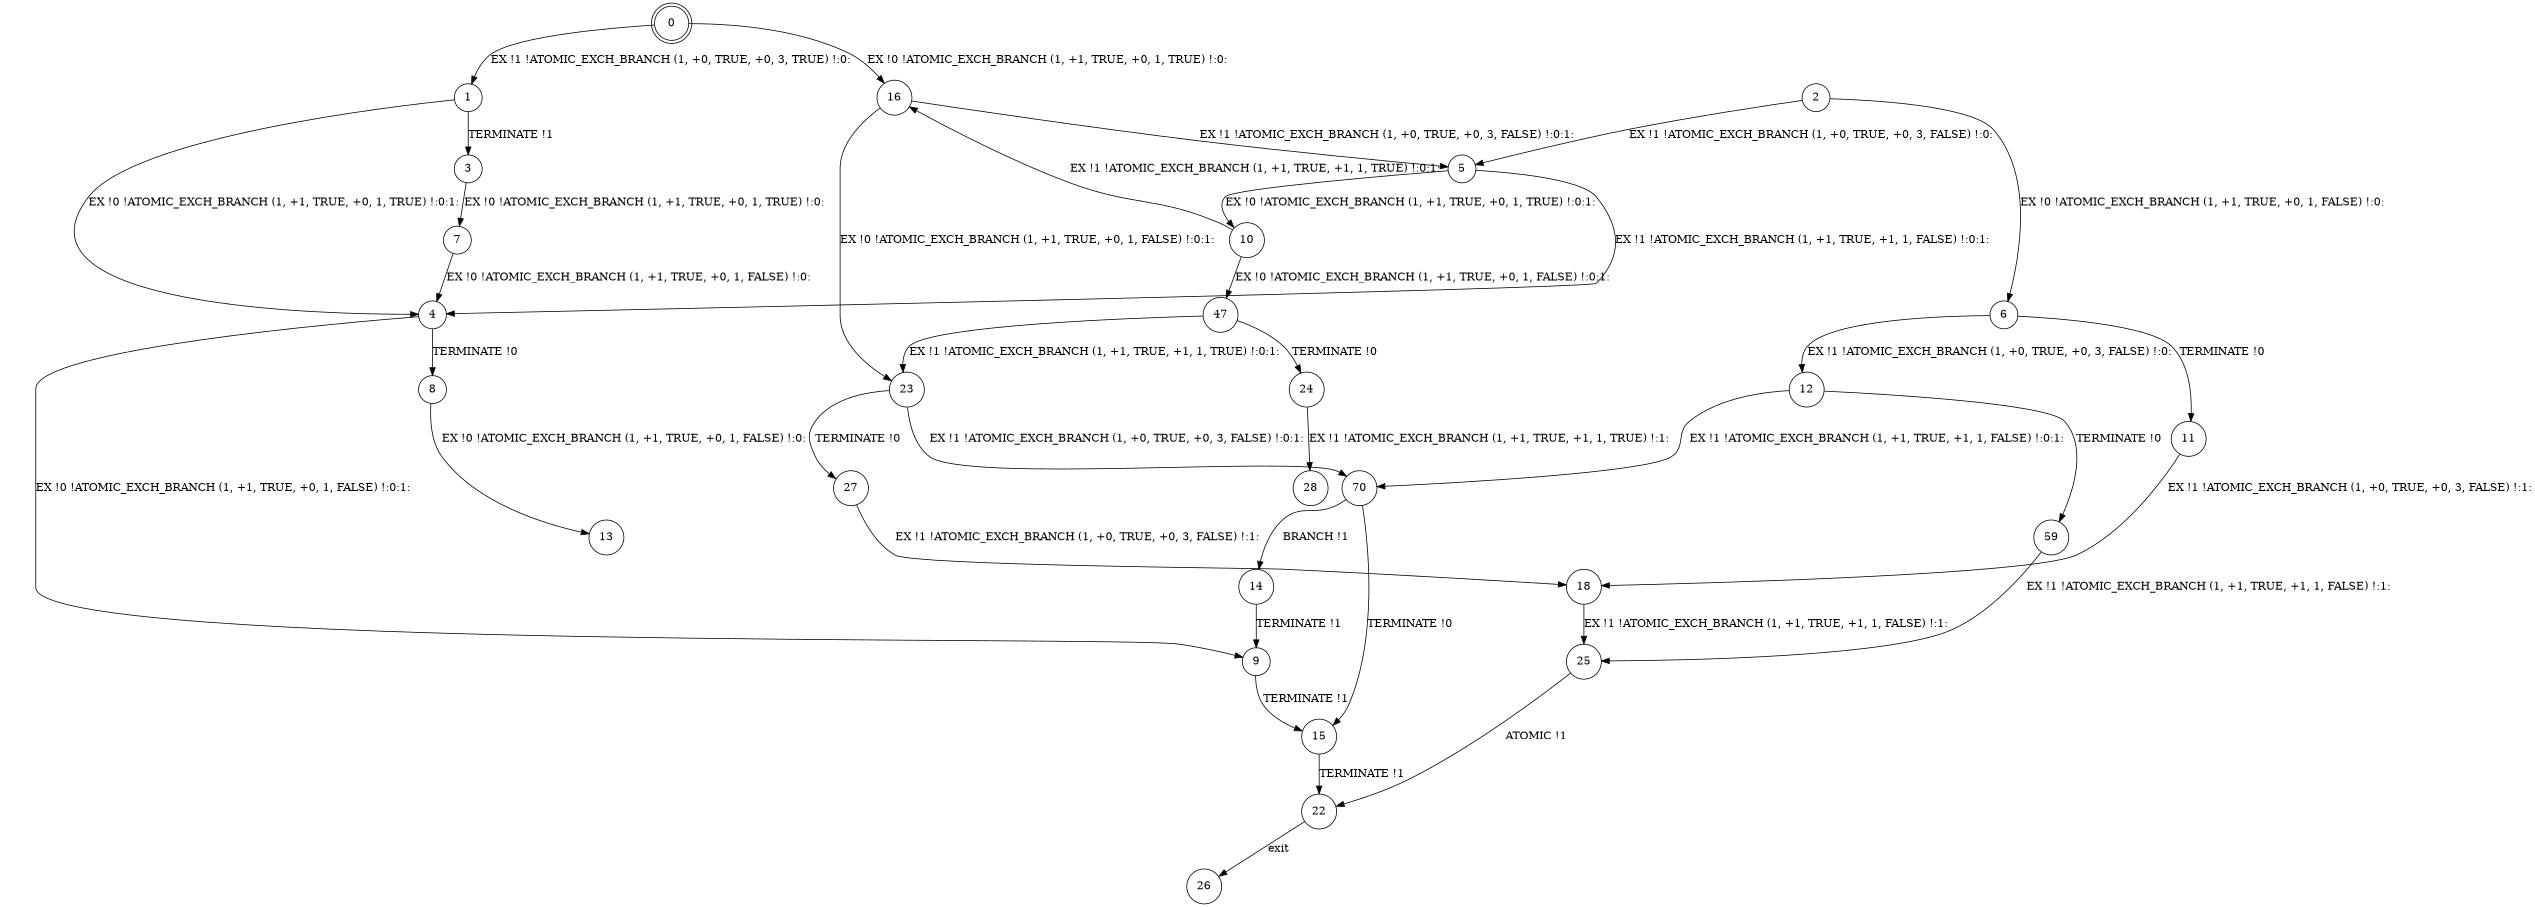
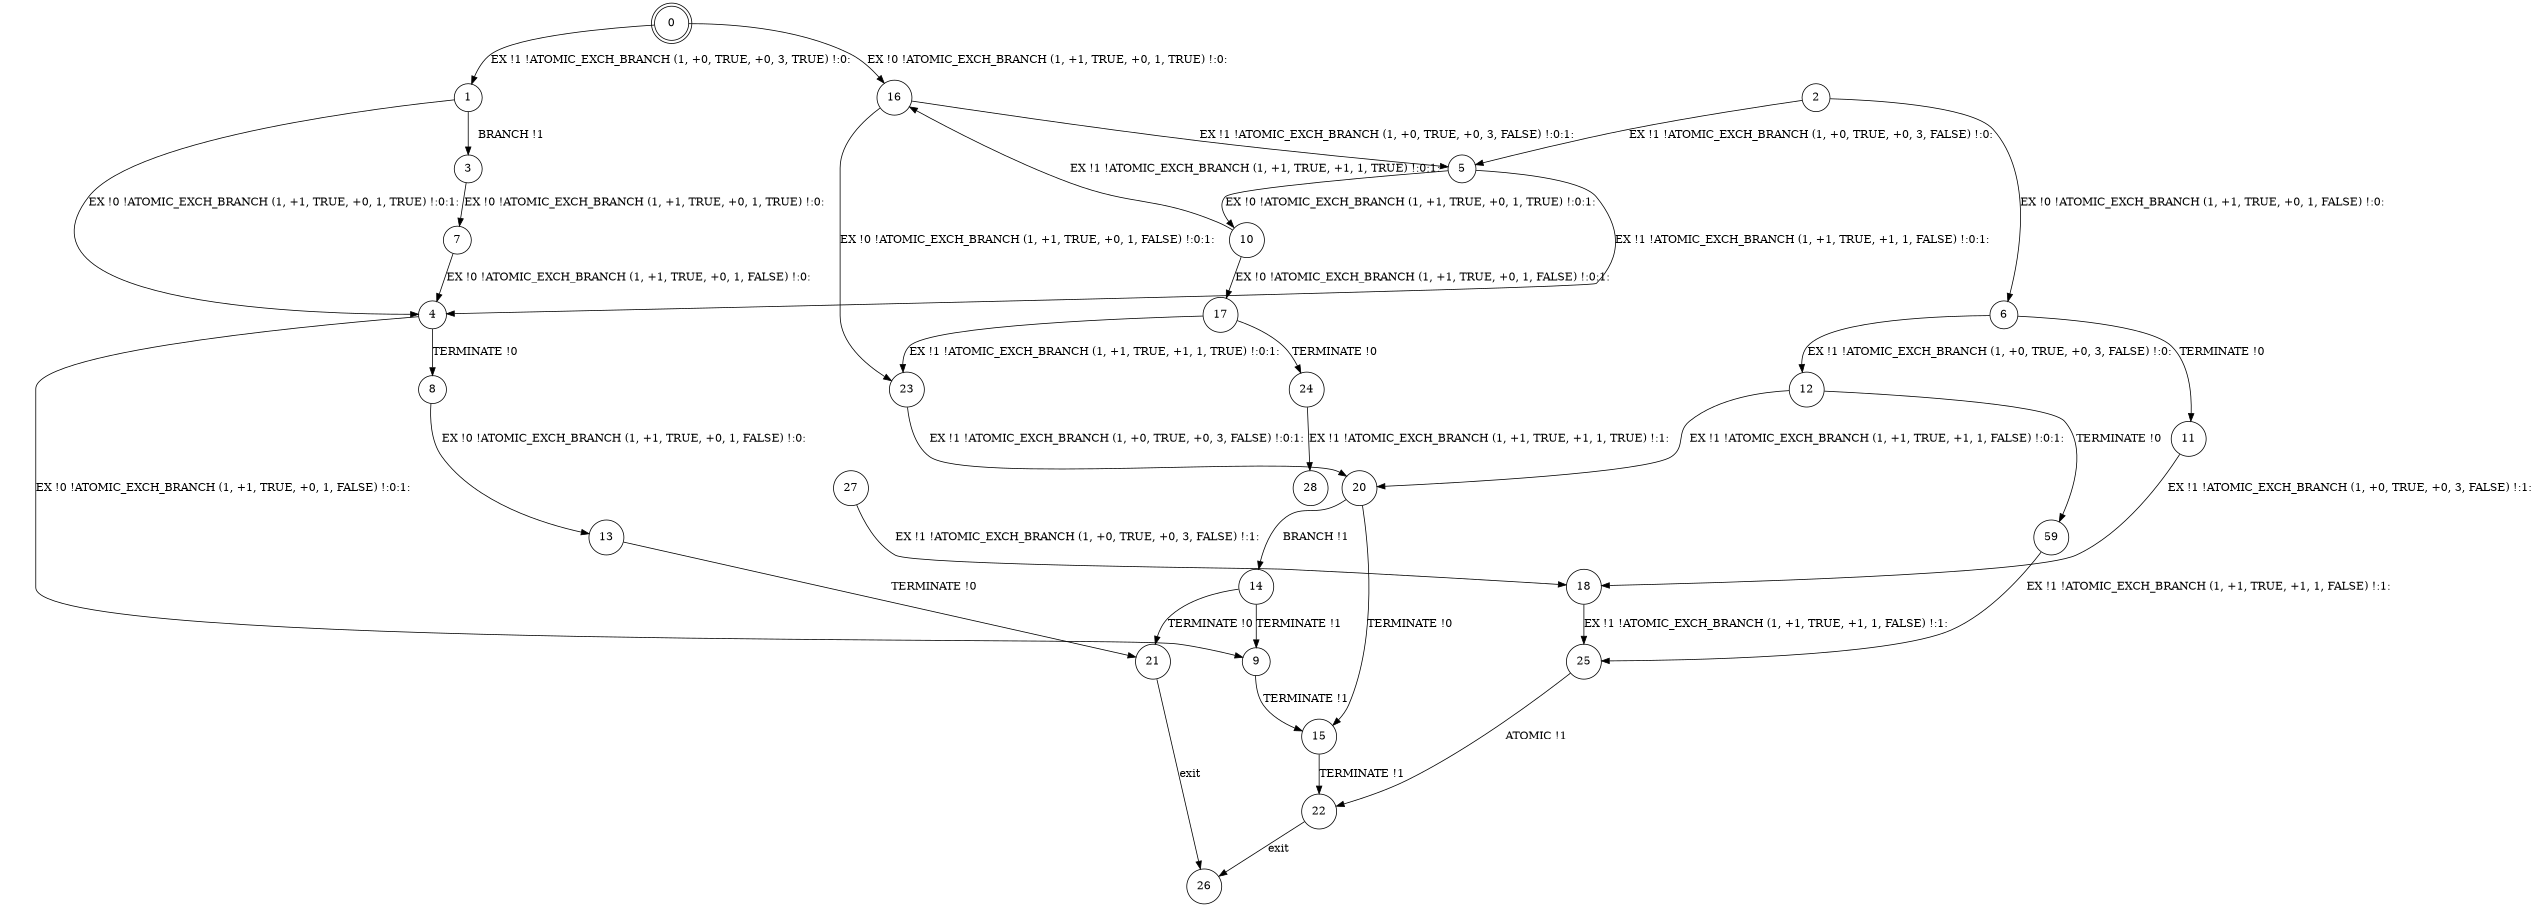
(511, 135) -> (511, 135)
(1221, 315) -> (1221, 315)
(823, 413) -> none
(1360, 488) -> (1360, 488)
none -> (1153, 662)
